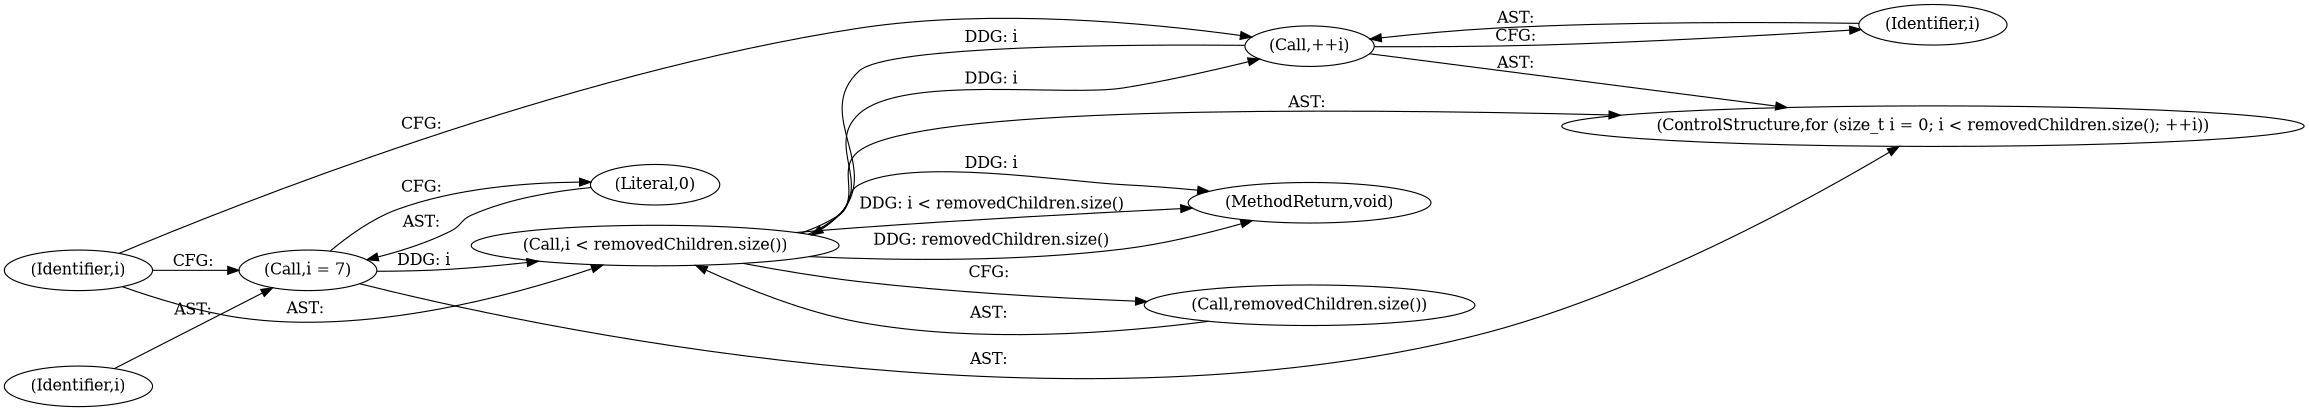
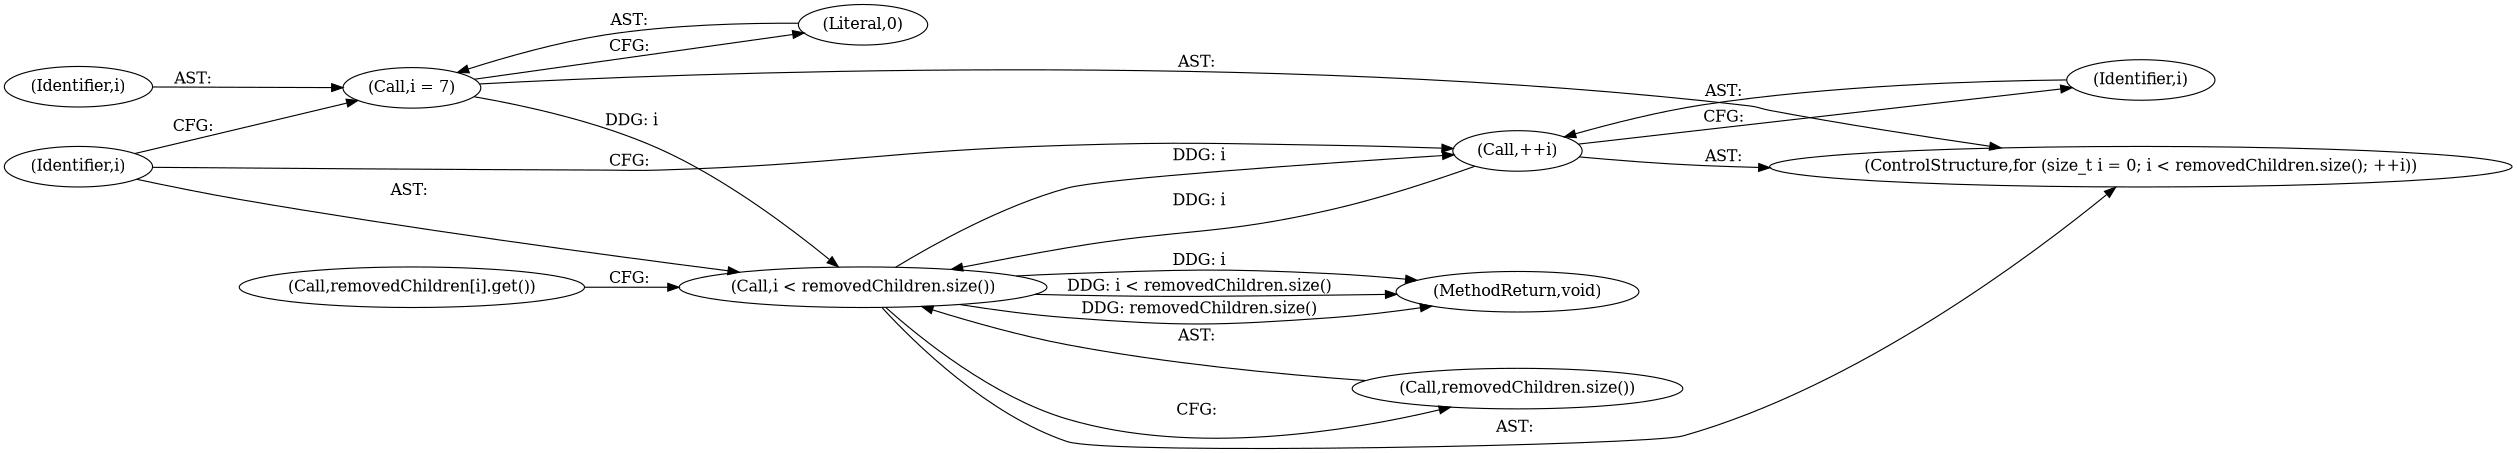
none -> (412, 287)
